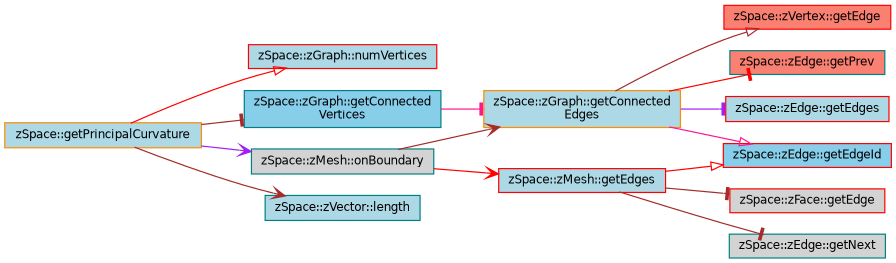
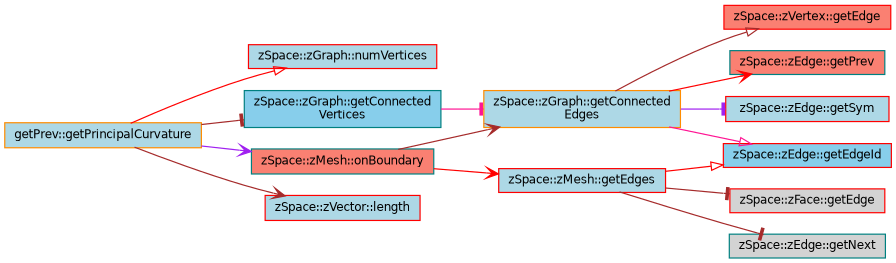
(707, 83) -> (707, 83)
(807, 109) -> (807, 109)
(103, 135) -> (103, 135)
(343, 161) -> (343, 161)
(343, 208) -> (343, 208)
